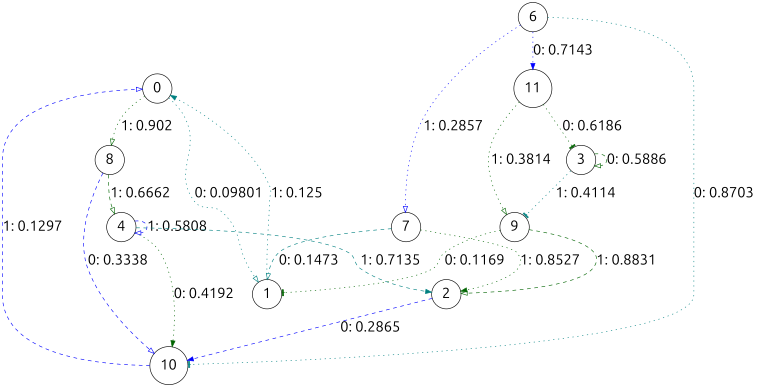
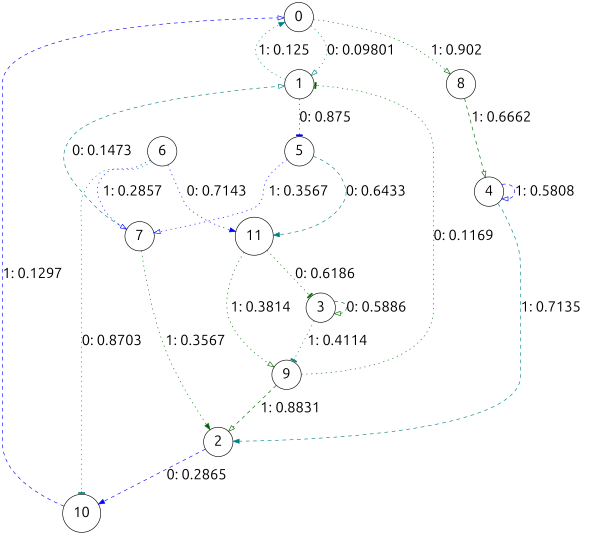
none -> (299, 151)
(555, 261) -> (200, 341)
(88, 270) -> none
(171, 279) -> none
